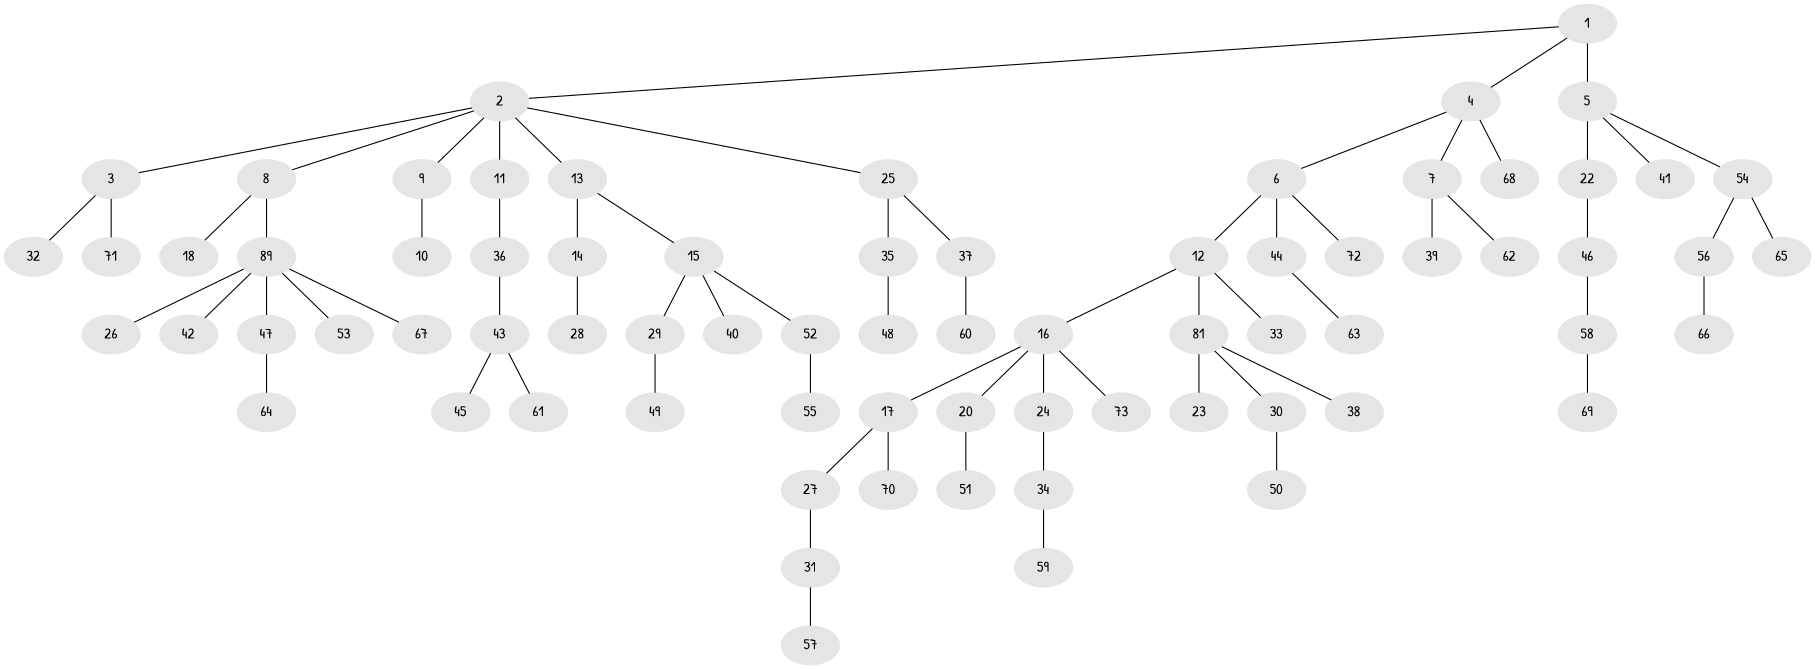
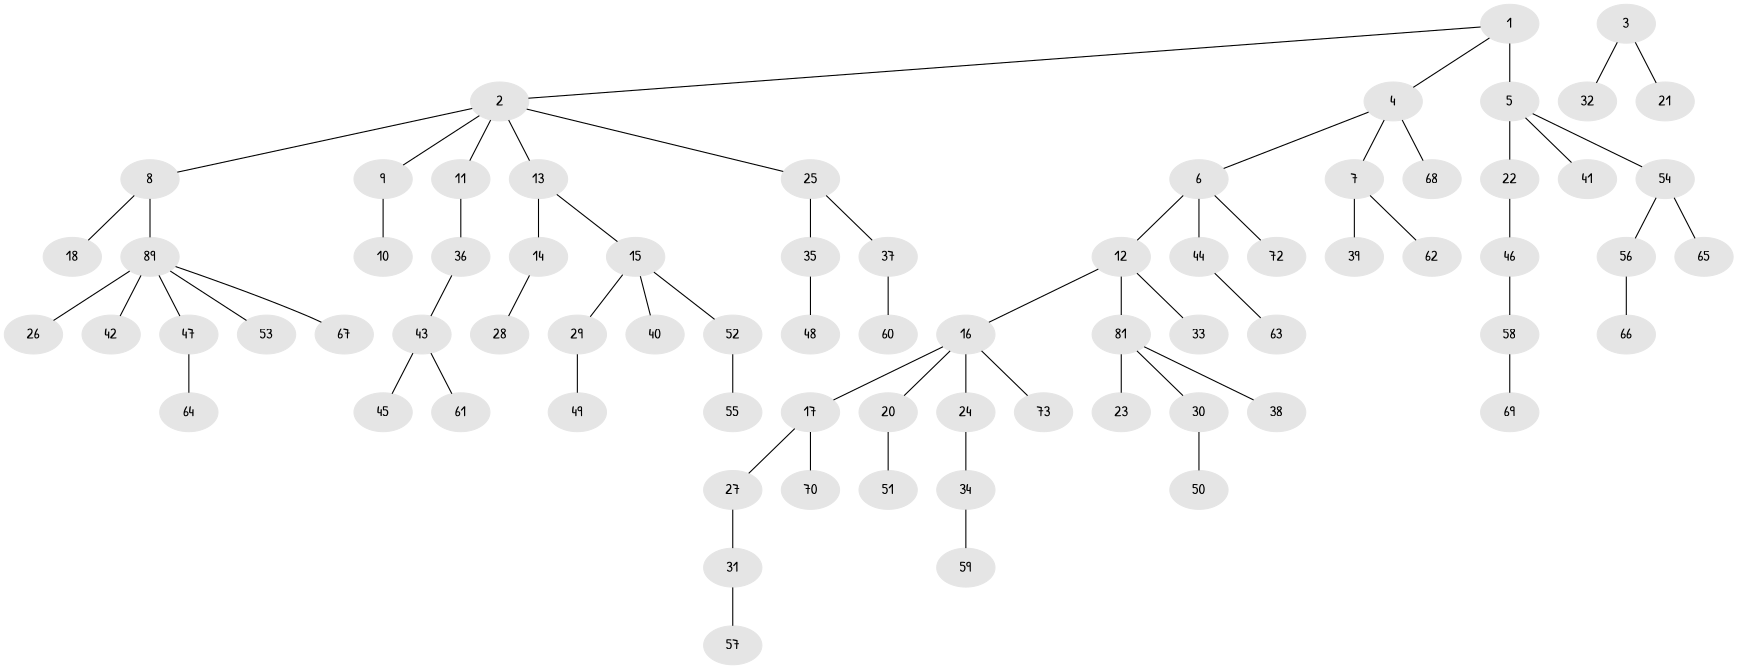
(305, 140) -> none
(111, 257) -> (1665, 101)
